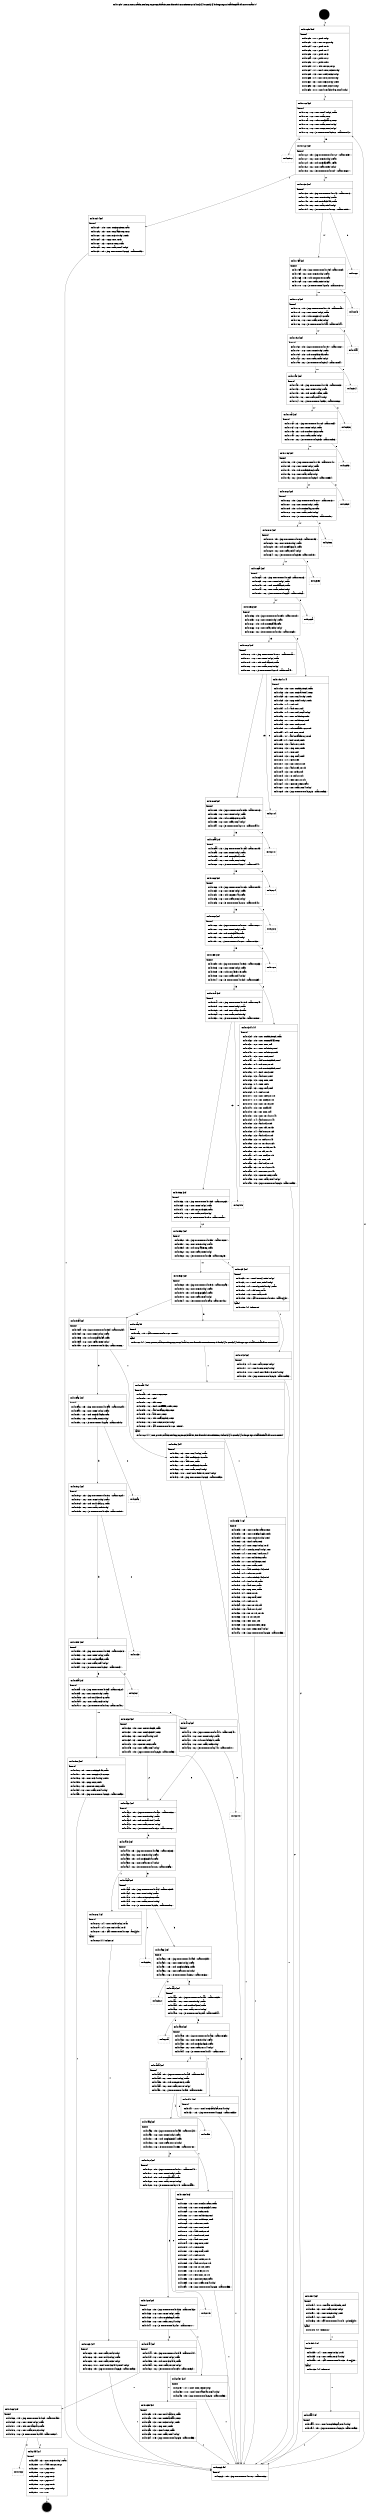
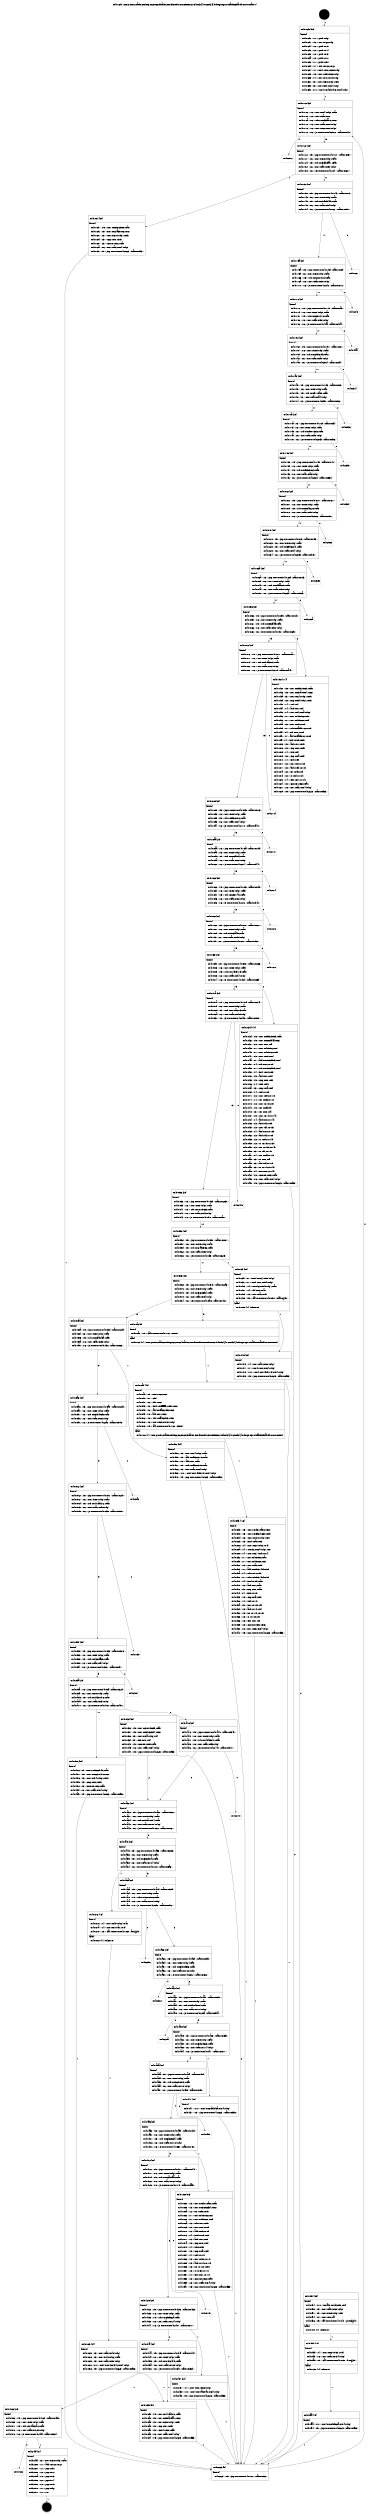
(138, 2443) -> (154, 2382)
